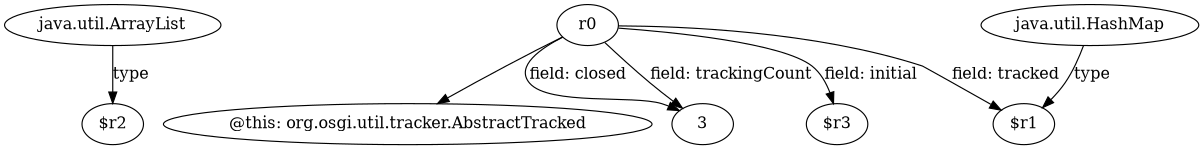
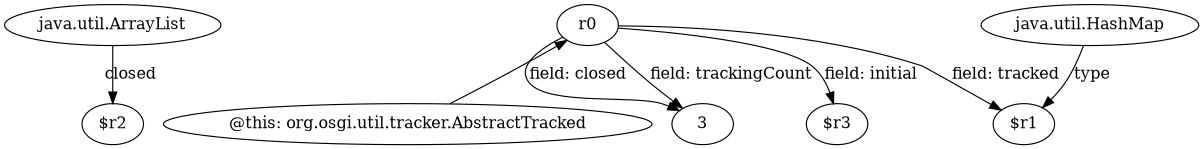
(504, 67) -> (503, 76)
(131, 75) -> (131, 75)
